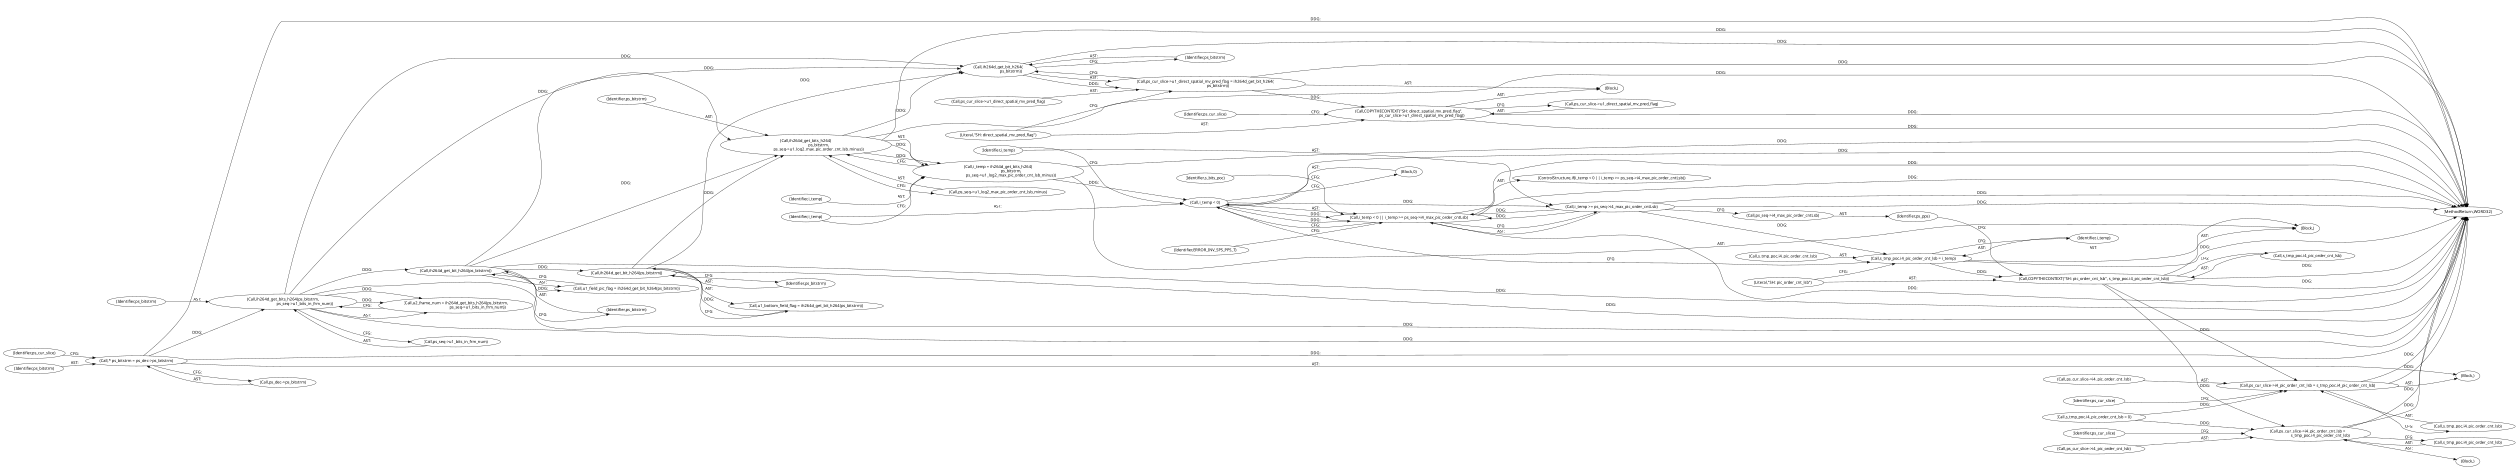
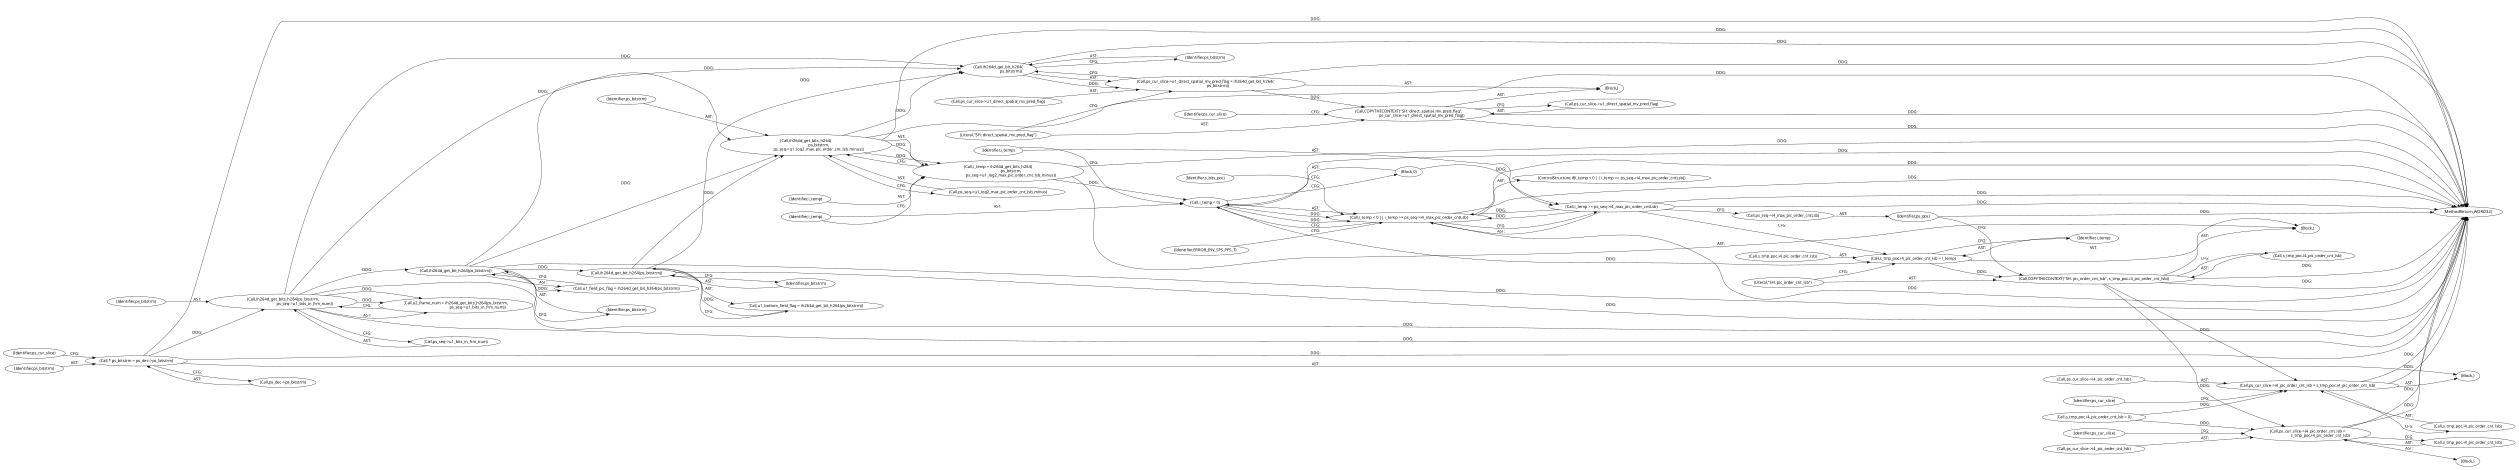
(1387, 205) -> (1493, 170)
(1783, 226) -> (1783, 226)
(2208, 250) -> (2184, 214)
(1612, 259) -> (1612, 259)
